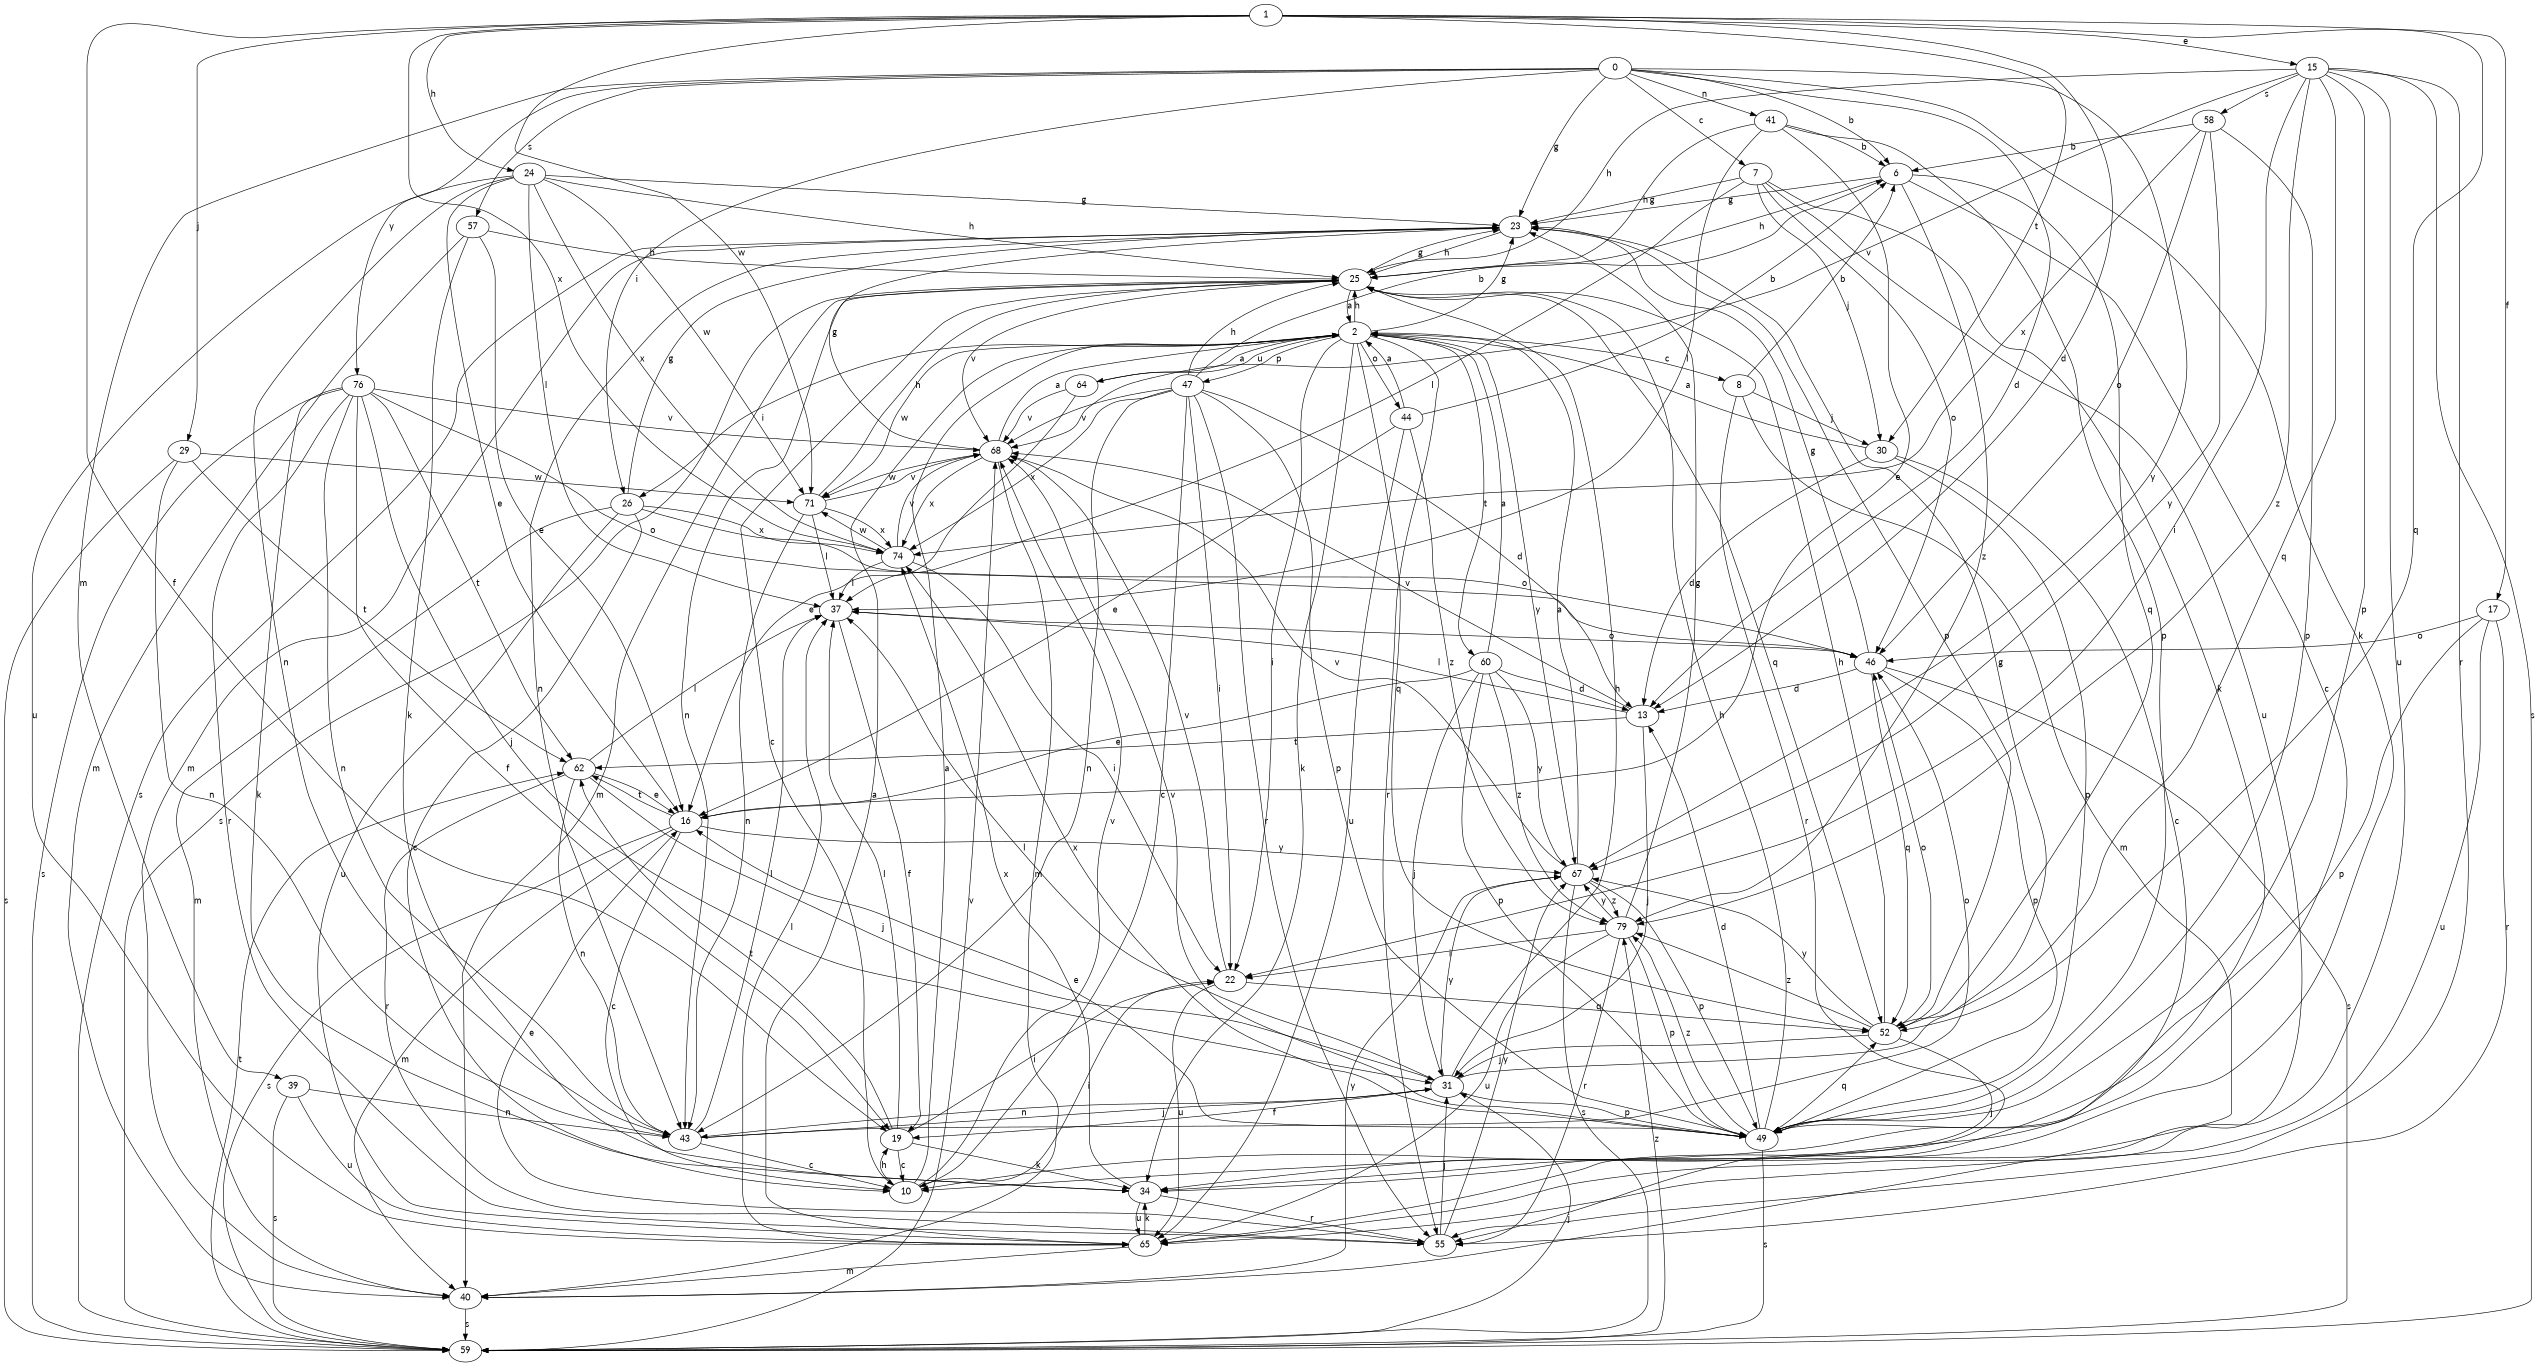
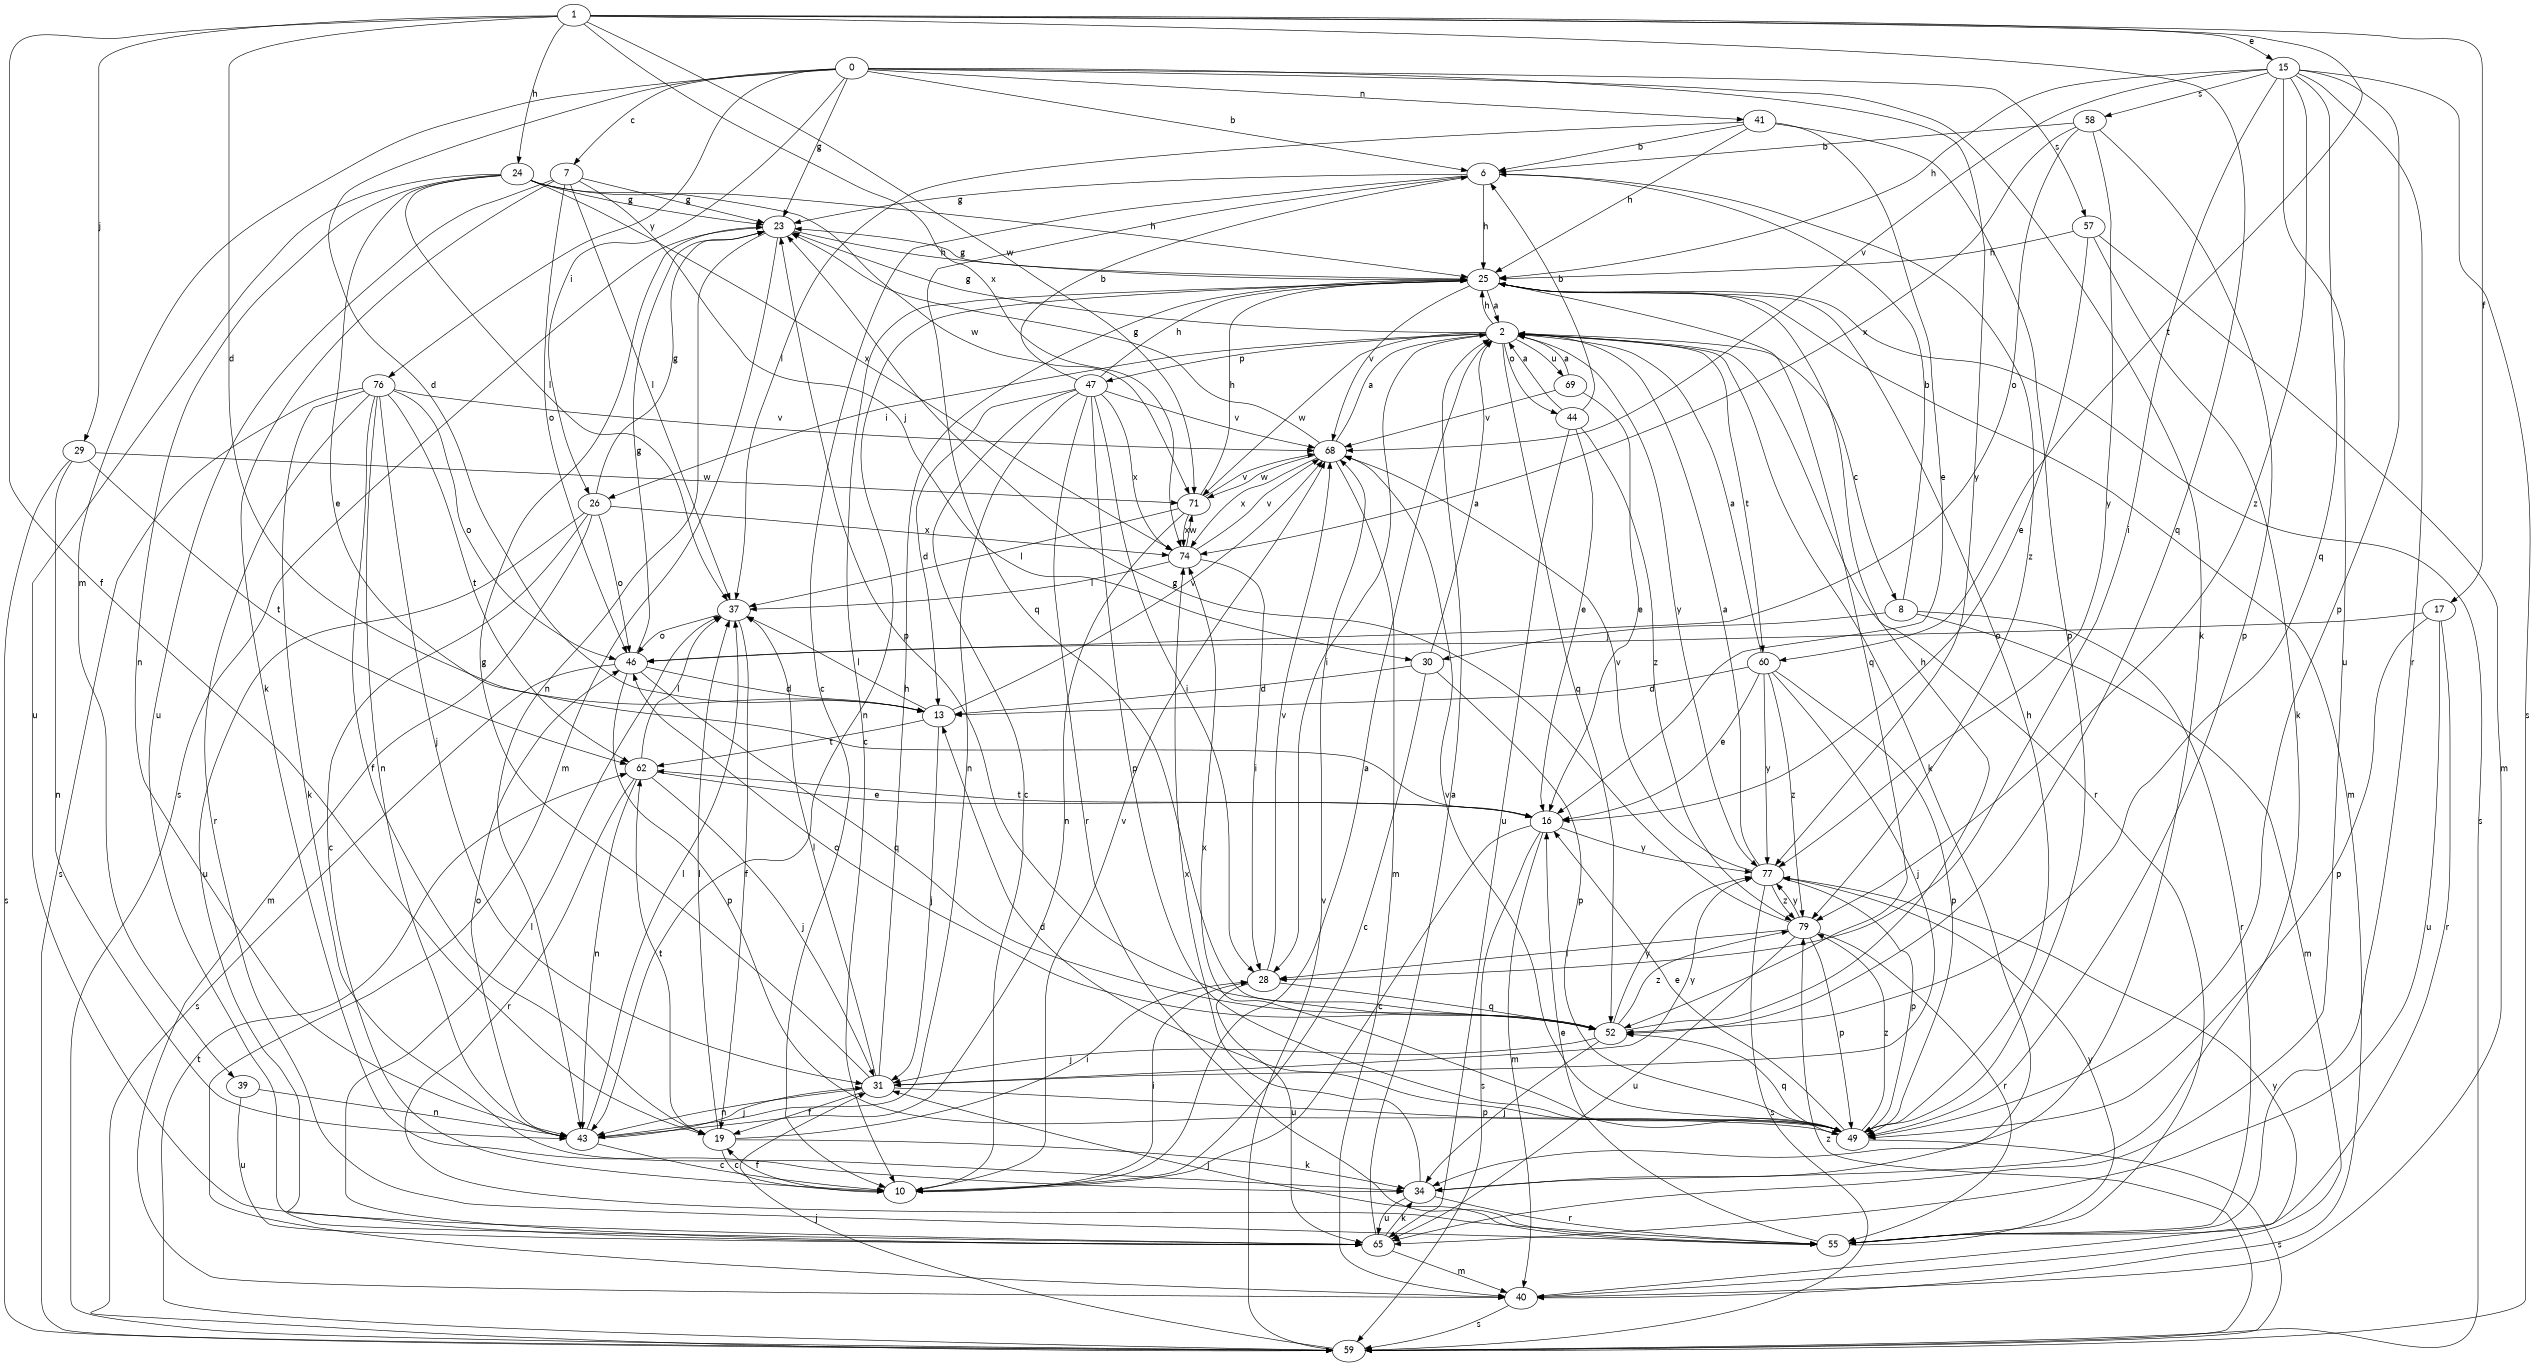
(1870, 47) -> (2236, 36)
(1082, 386) -> (1570, 386)
(1577, 875) -> (1767, 875)
(1230, 981) -> (1264, 981)
(884, 1166) -> (758, 1166)
(273, 1289) -> none
